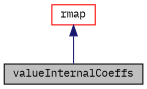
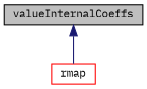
(74, 50) -> (74, 50)
